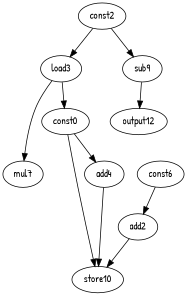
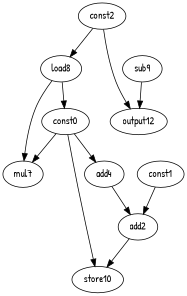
(120, 40) -> (111, 67)
(61, 69) -> (61, 69)
none -> (47, 145)
(161, 174) -> (161, 174)
(101, 223) -> (119, 197)
